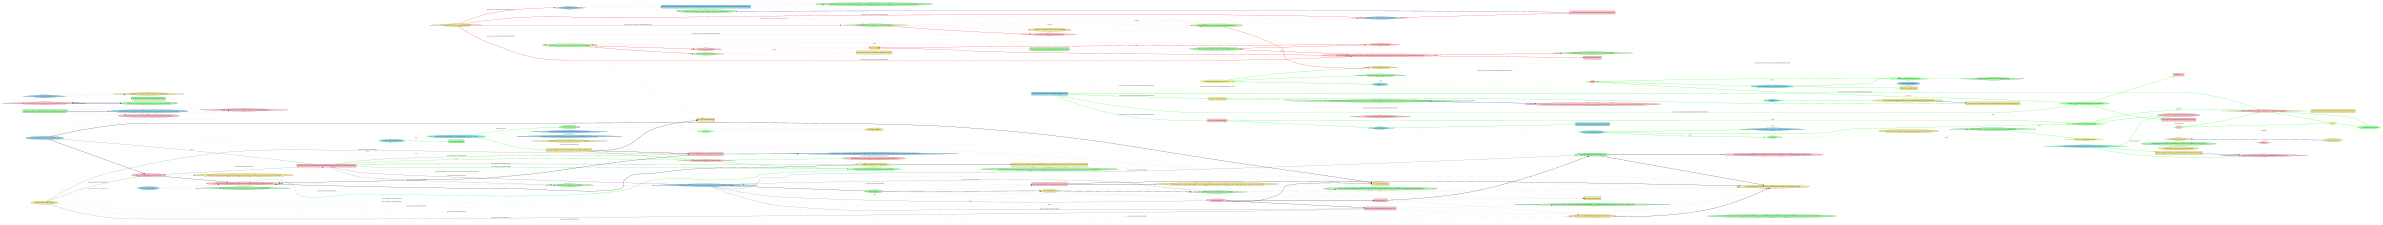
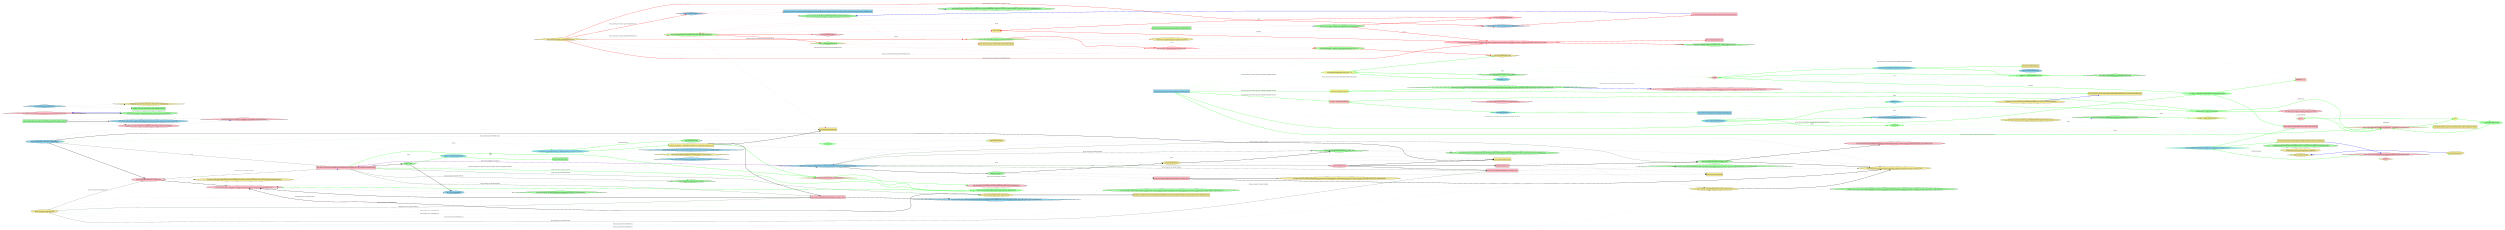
none -> (408, 164)
